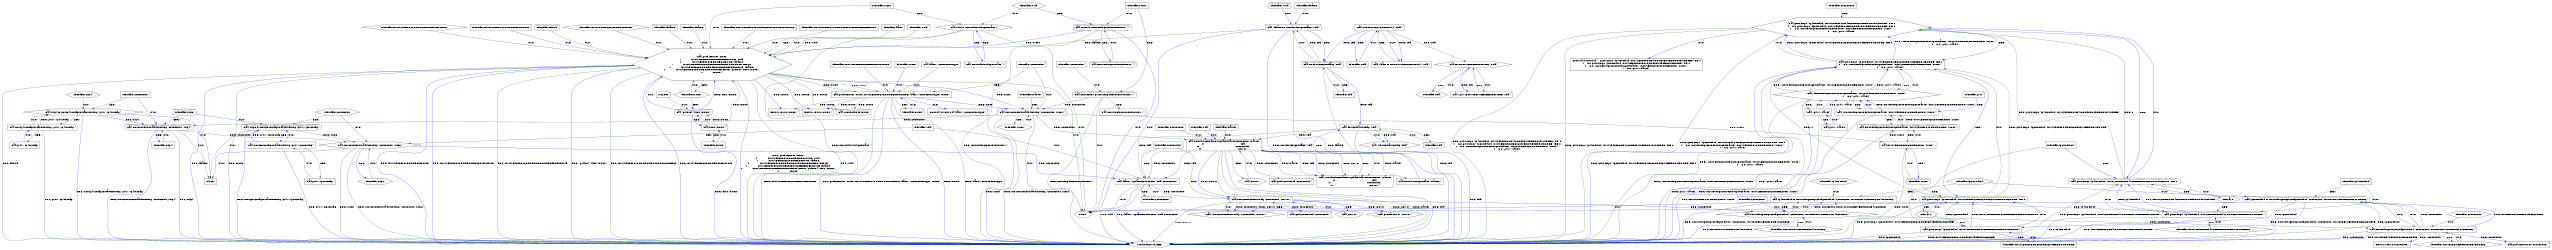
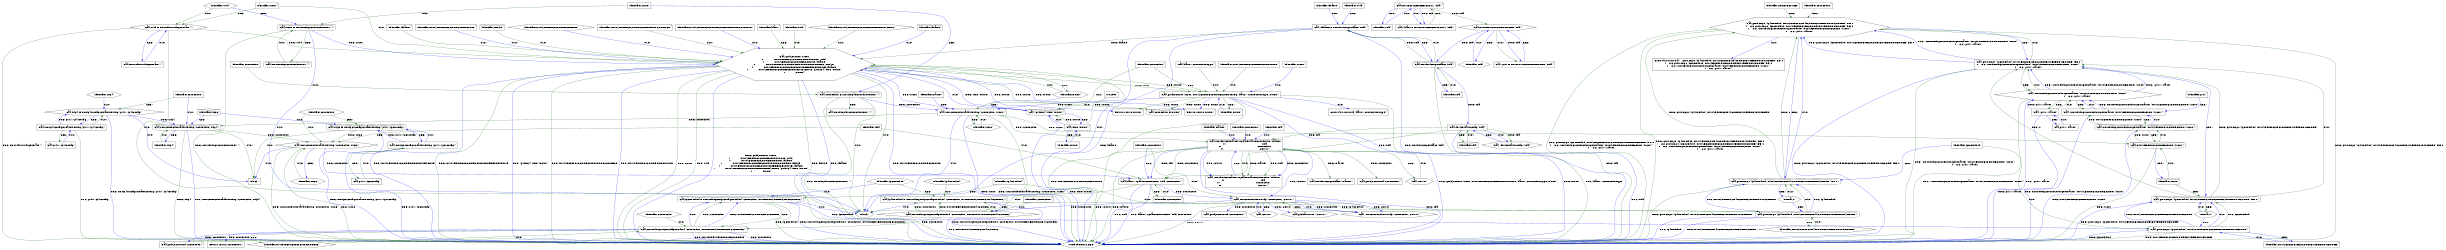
none -> (1782, 6)
(1342, 41) -> (1459, 41)
(987, 43) -> (163, 43)
(1908, 145) -> (2157, 145)
(1355, 153) -> (1488, 137)
(1666, 227) -> (1641, 243)
(1798, 229) -> none
